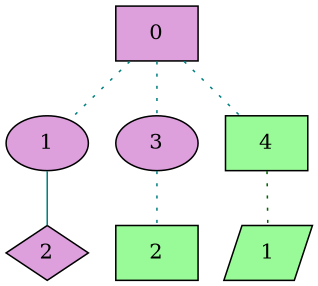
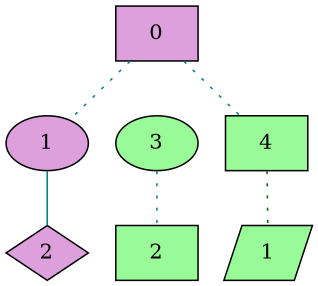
(157, 89) -> none
(157, 143) -> (157, 143)
